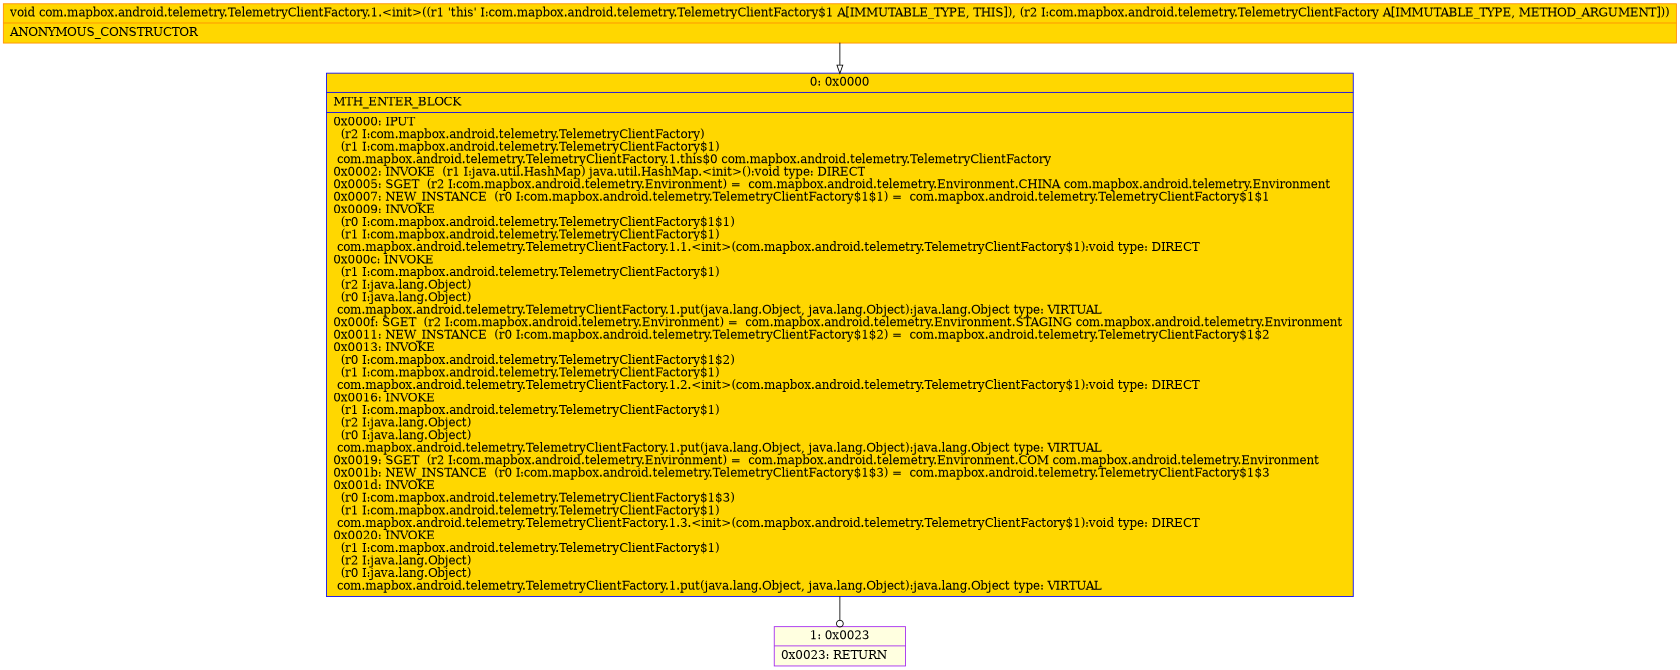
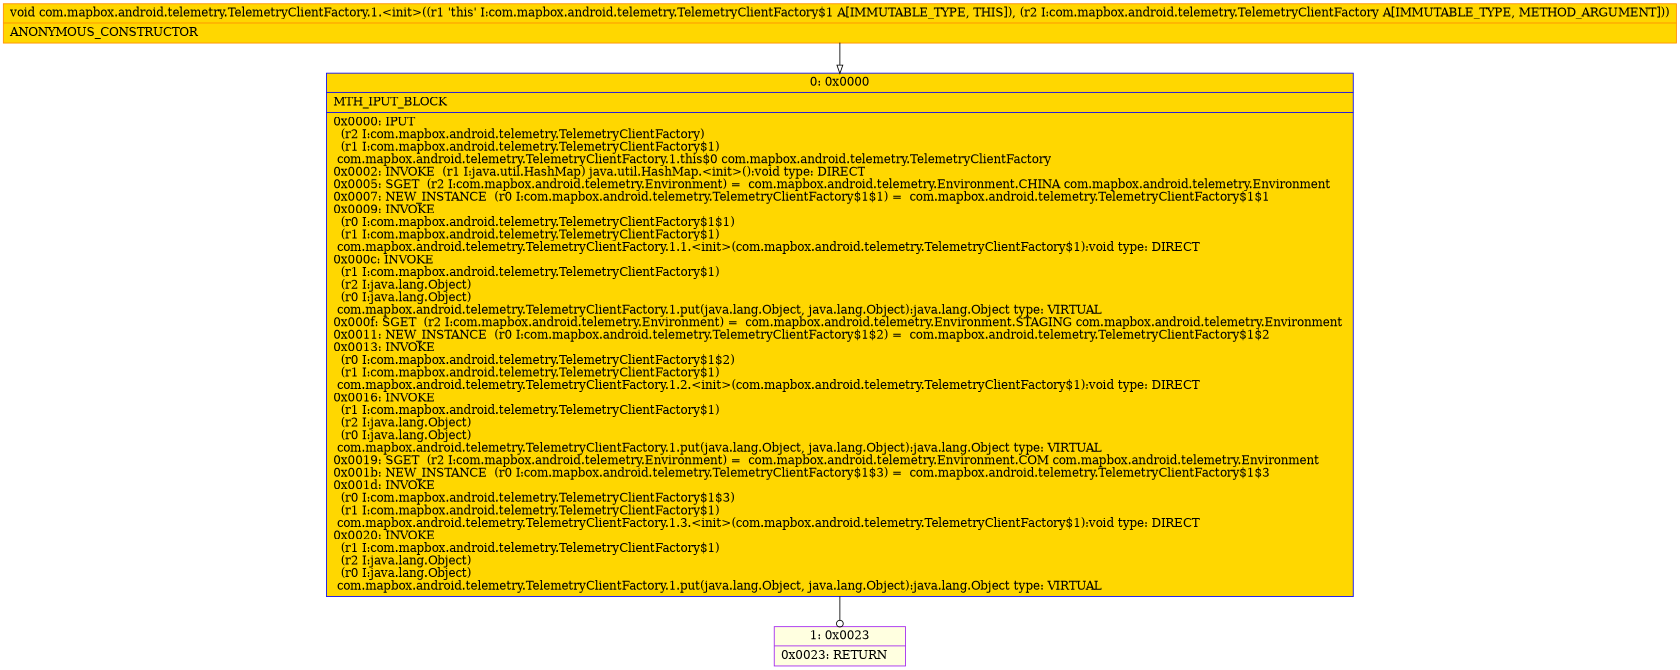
(398, 102) -> (390, 102)
